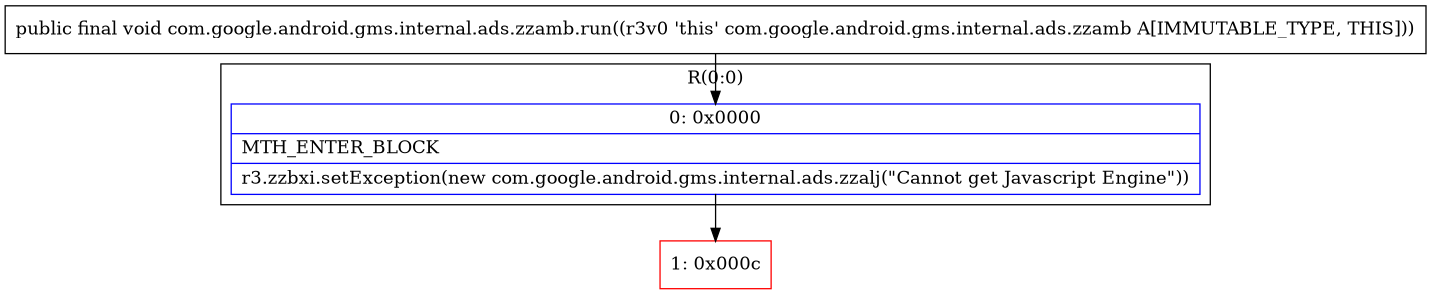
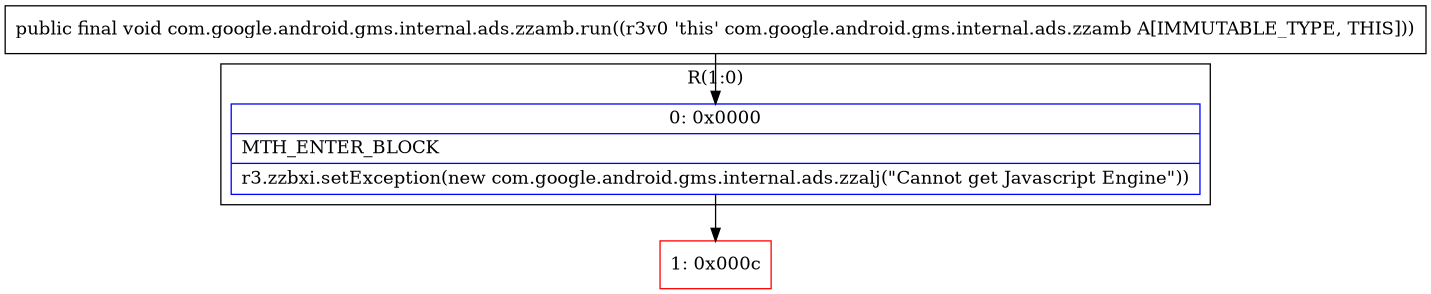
(716, 79) -> (716, 79)
